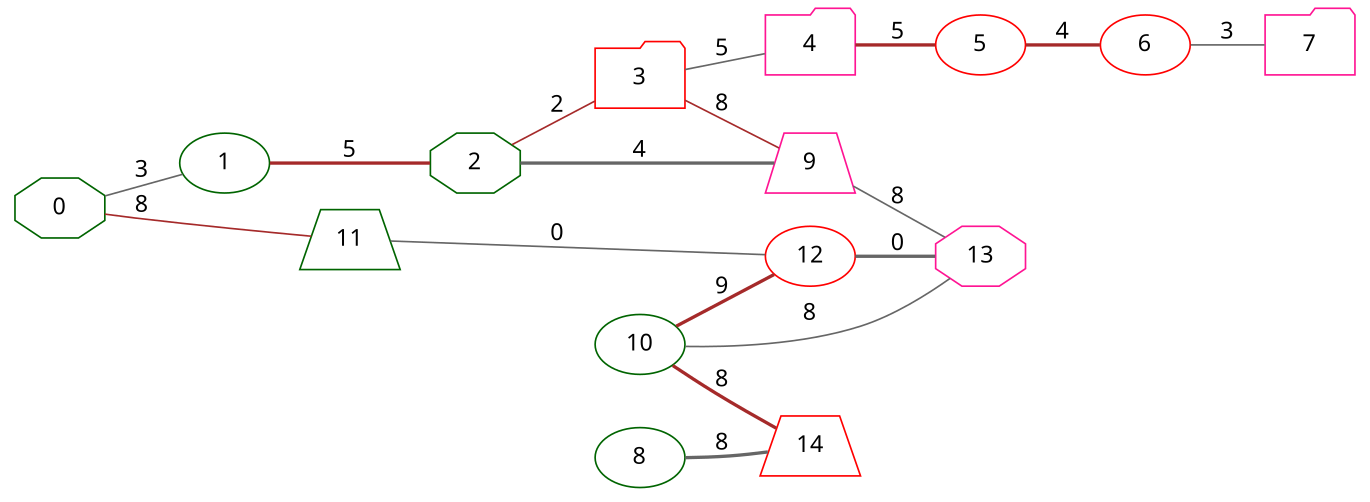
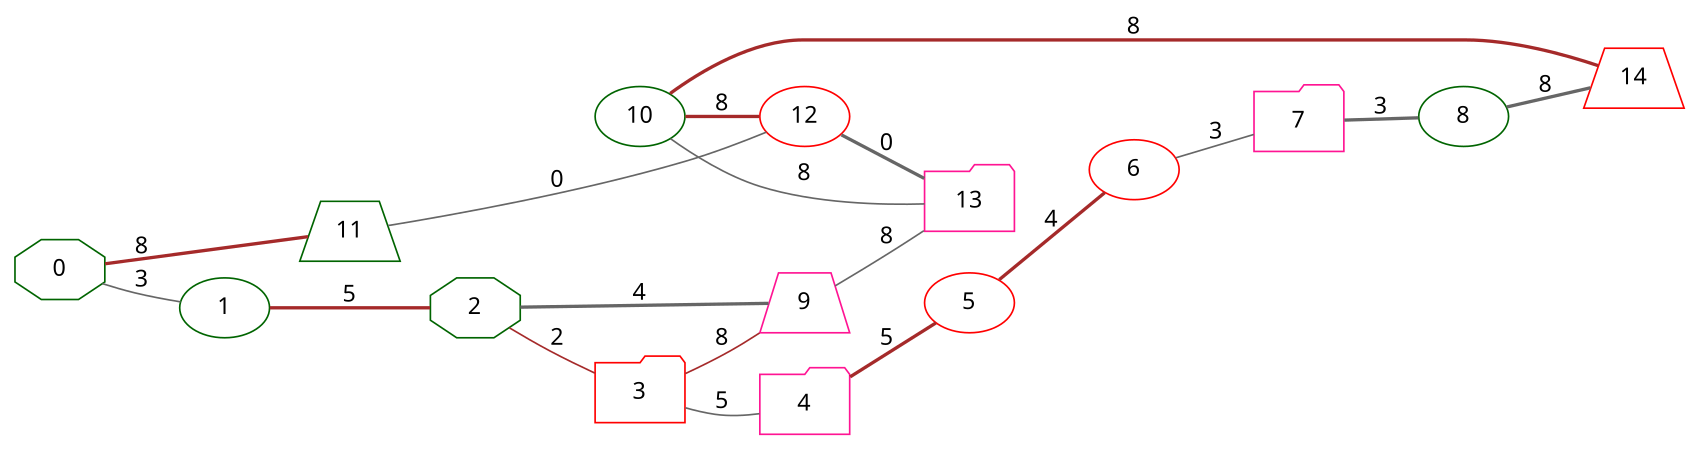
none -> (1381, 119)
(208, 226) -> (207, 250)
(981, 256) -> (969, 201)
(722, 287) -> (722, 104)
